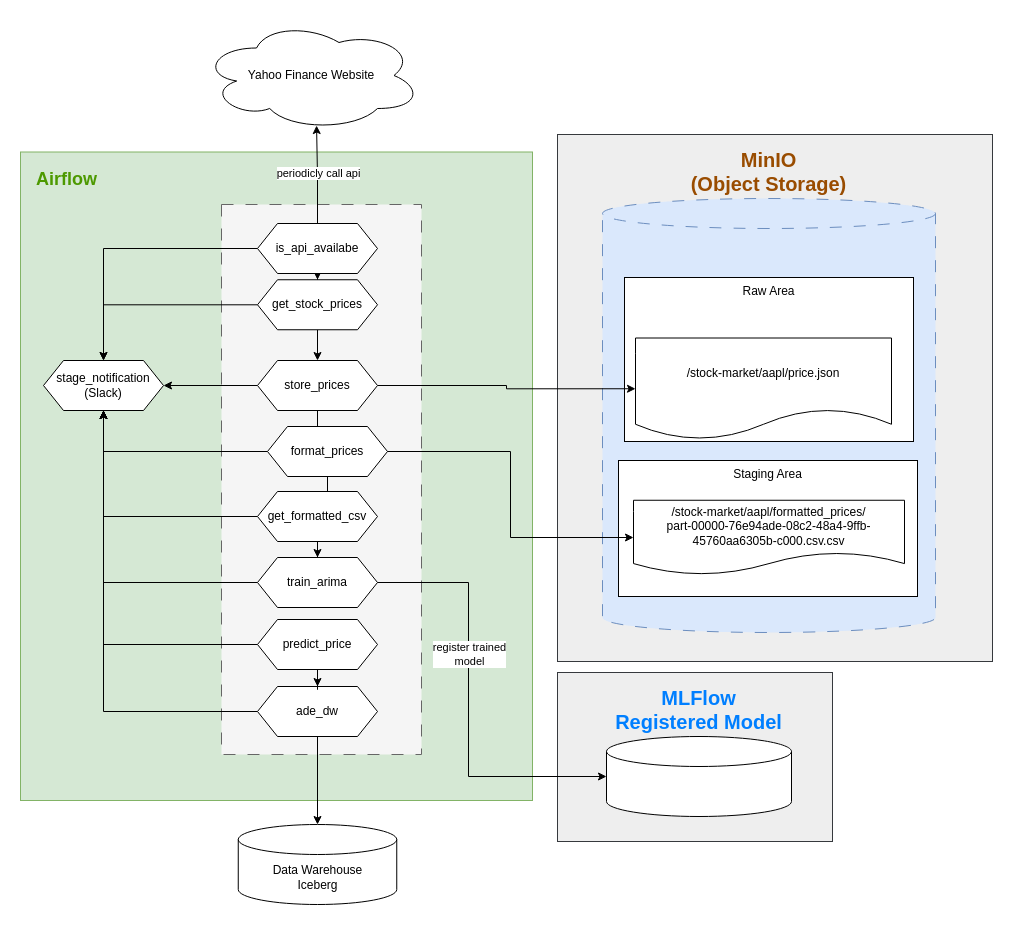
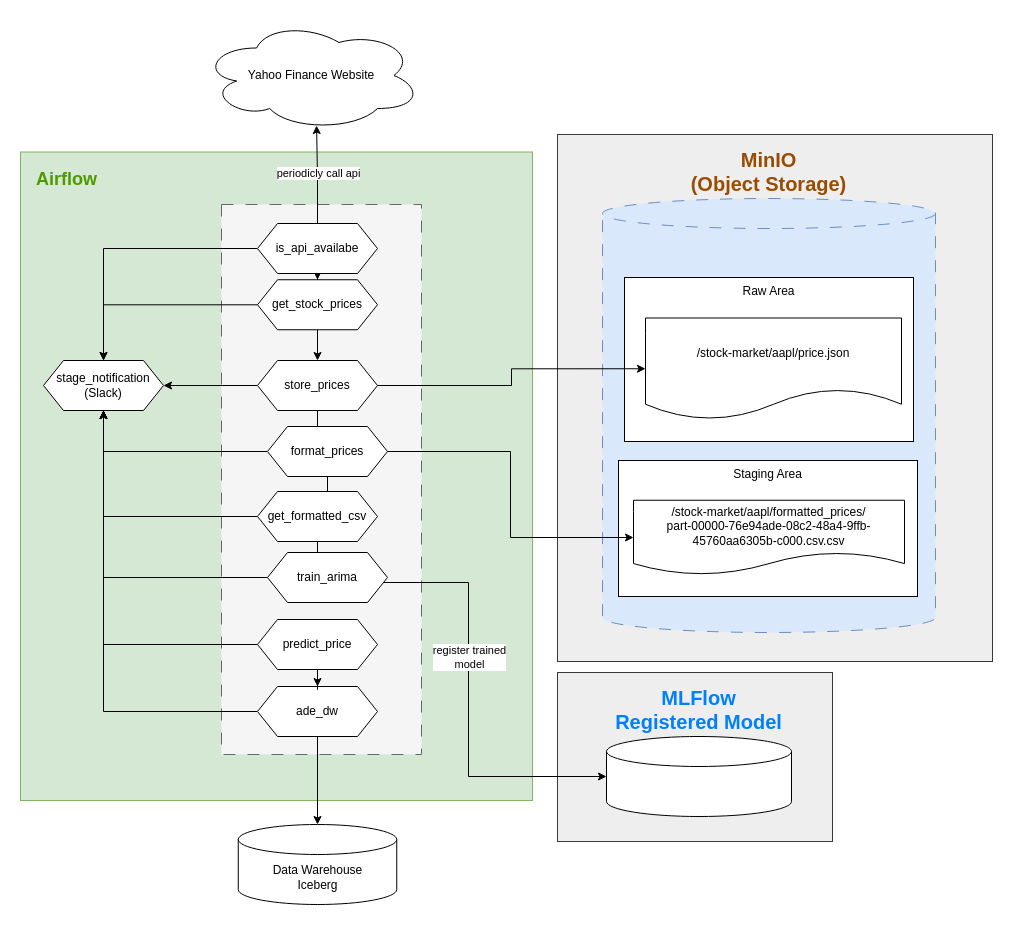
(764, 389) -> (774, 369)
(318, 583) -> (328, 578)
